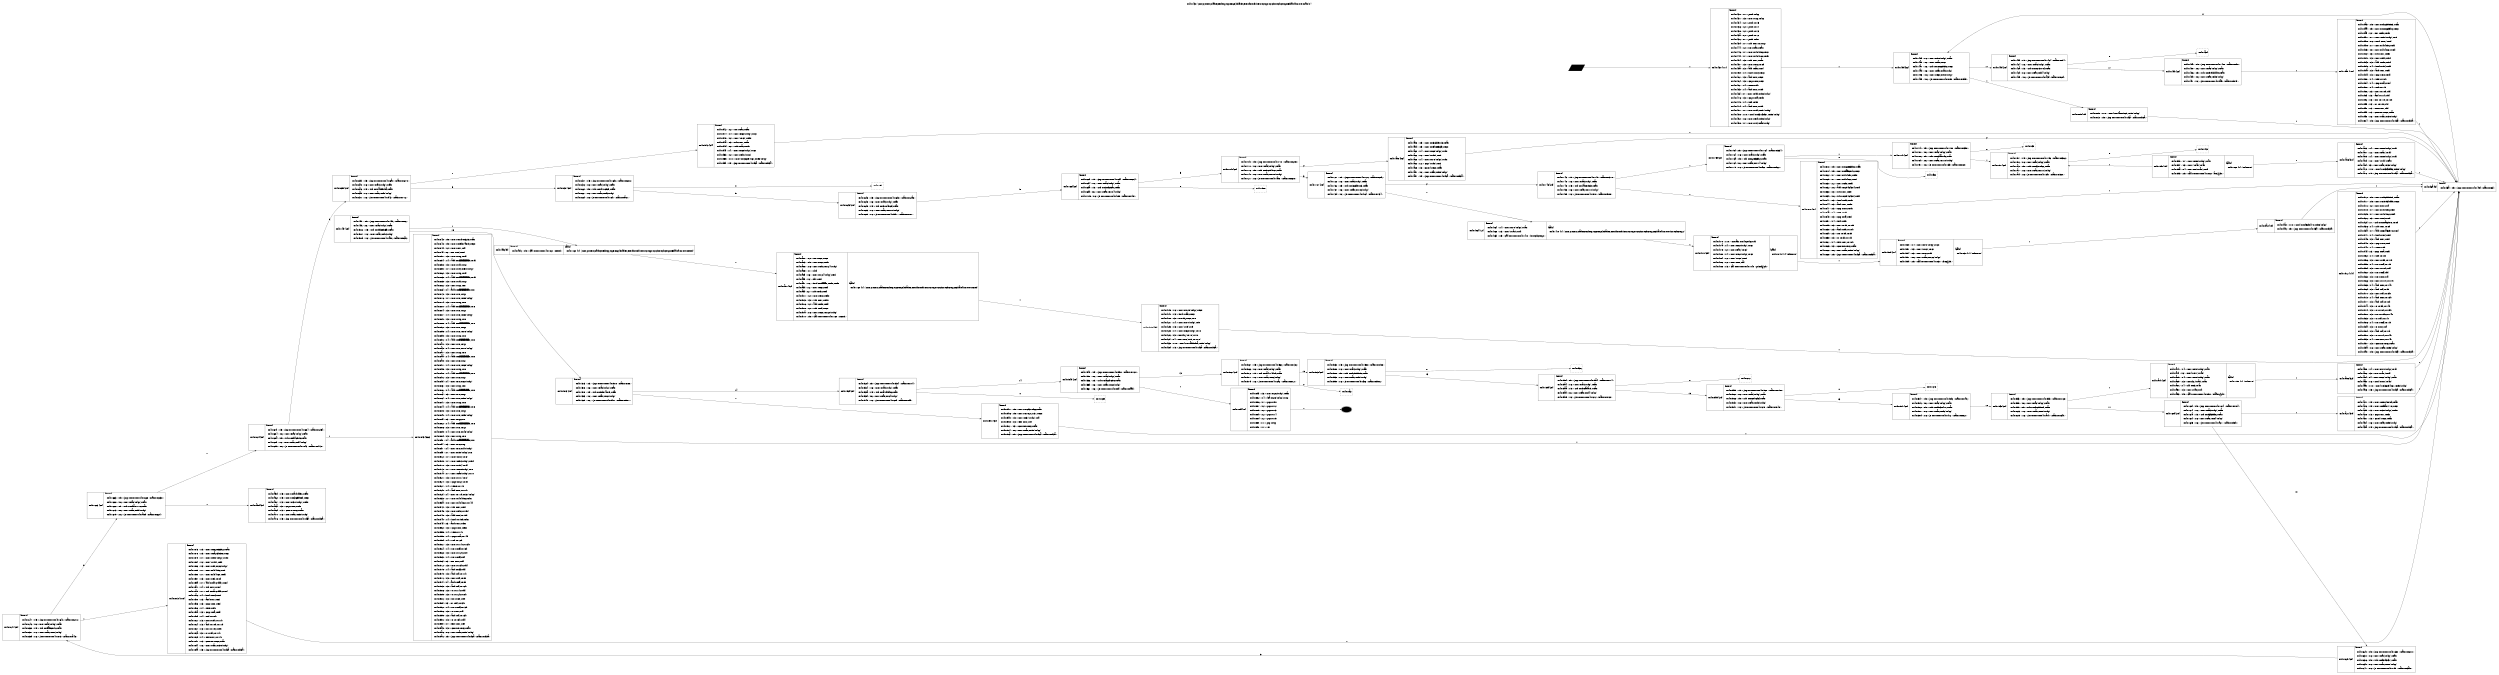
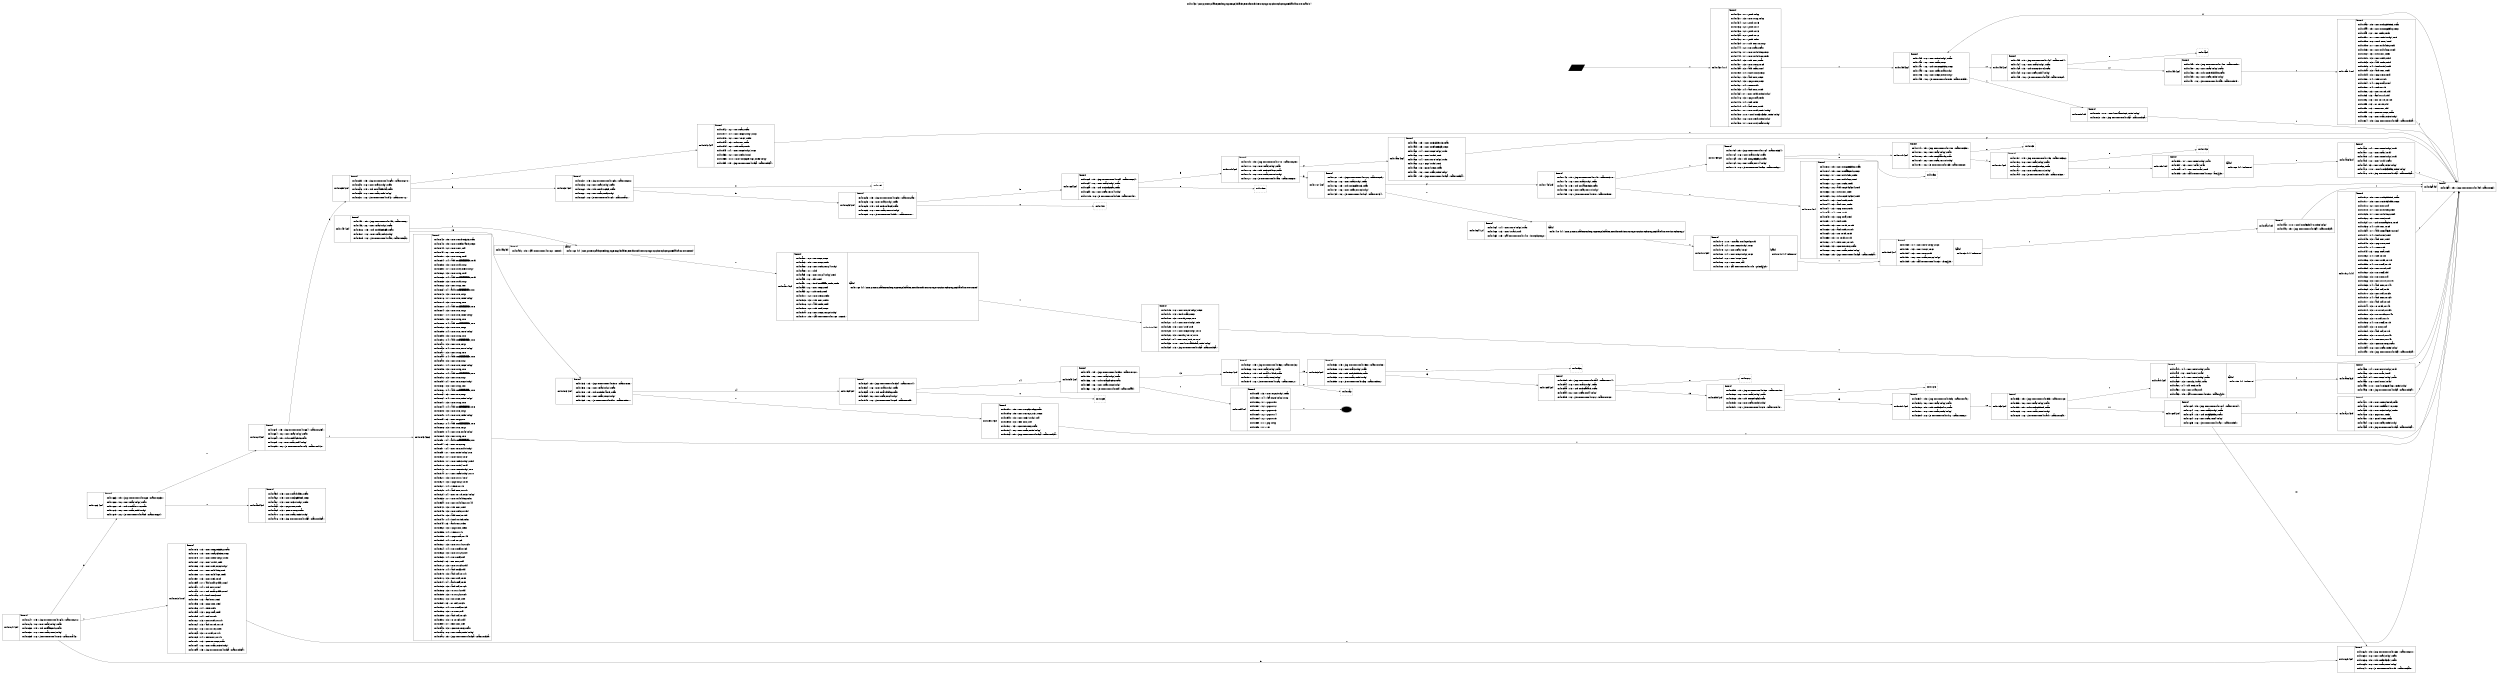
(2111, 166) -> (2109, 169)
none -> (1100, 206)
(1201, 656) -> (1195, 663)
